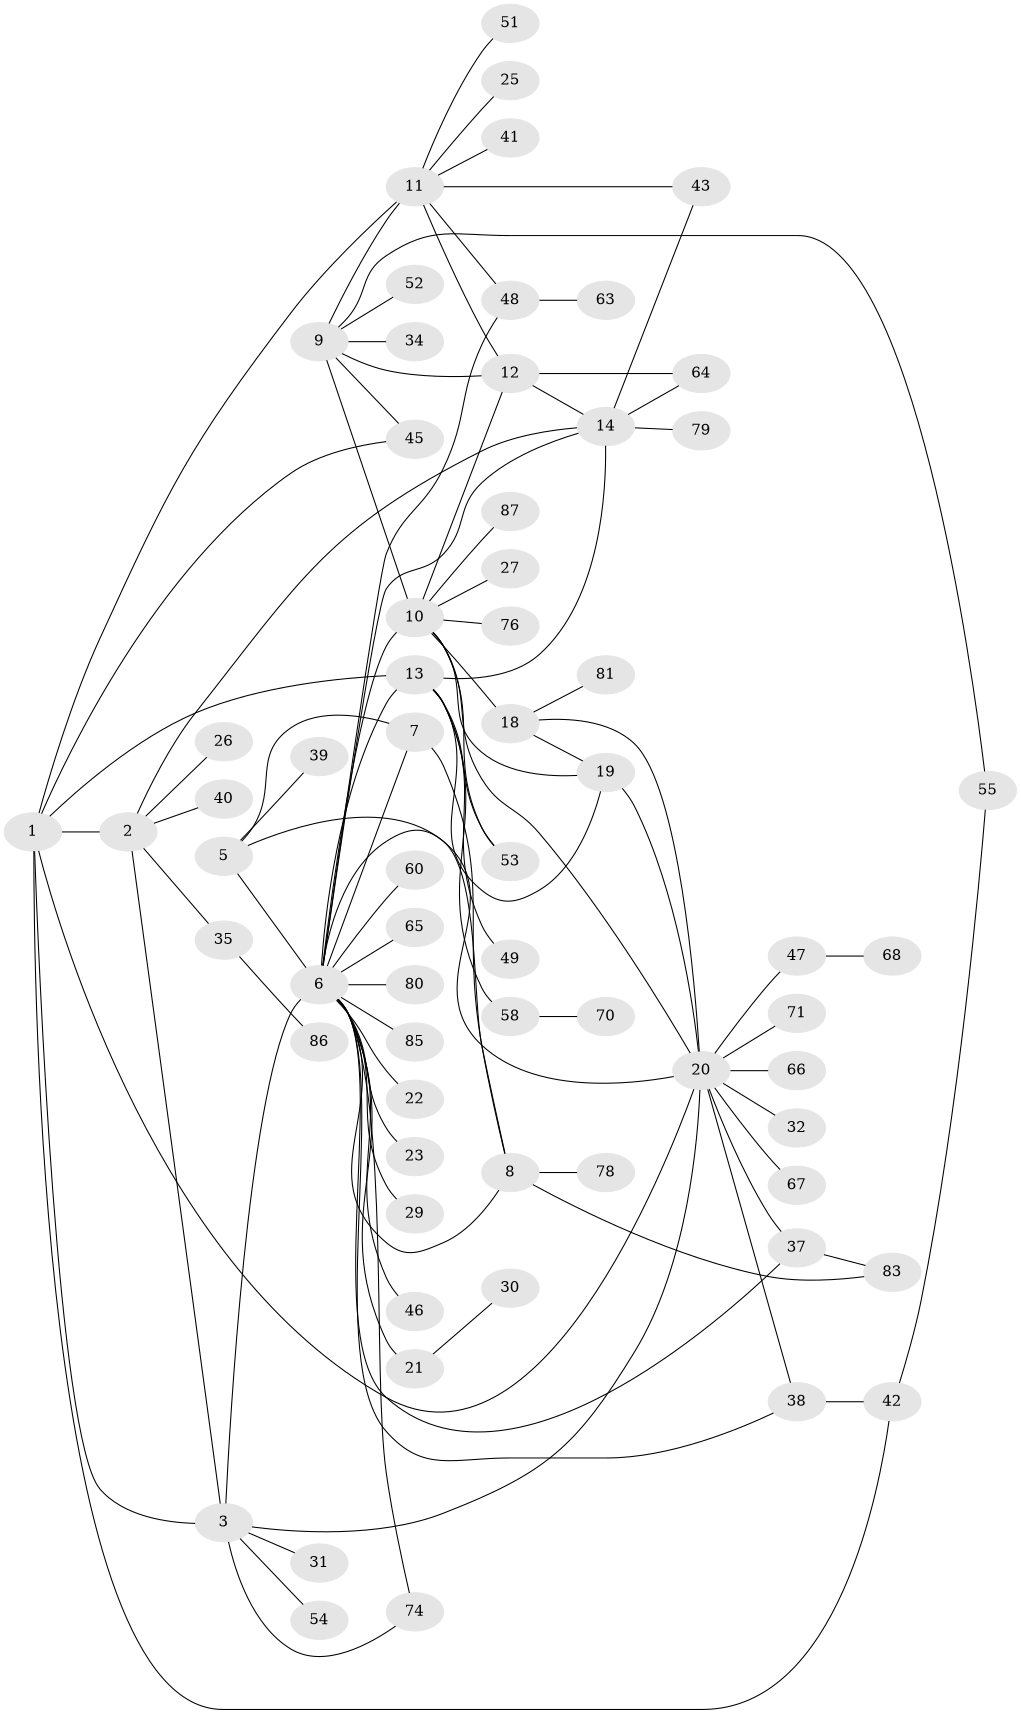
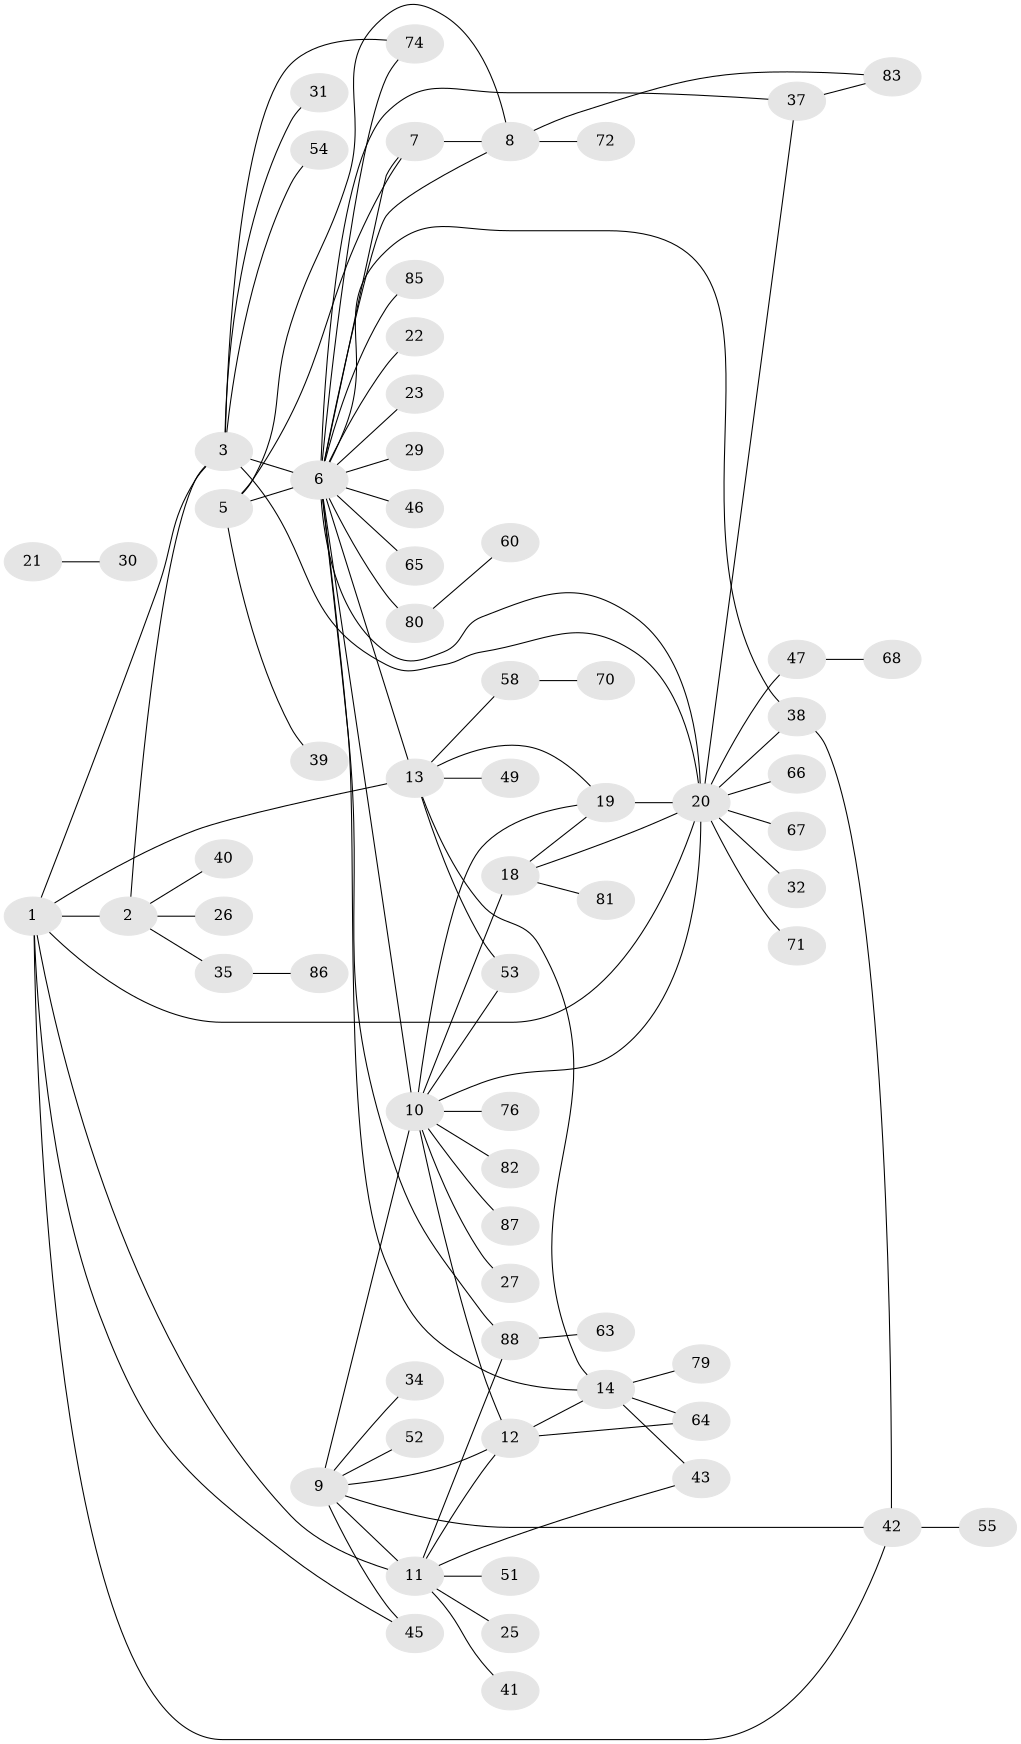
(836, 253) -> (602, 1527)
(510, 300) -> (510, 1341)
(314, 568) -> none
(364, 926) -> (463, 583)
none -> (510, 1169)
(606, 1173) -> (606, 142)
(365, 1269) -> none
